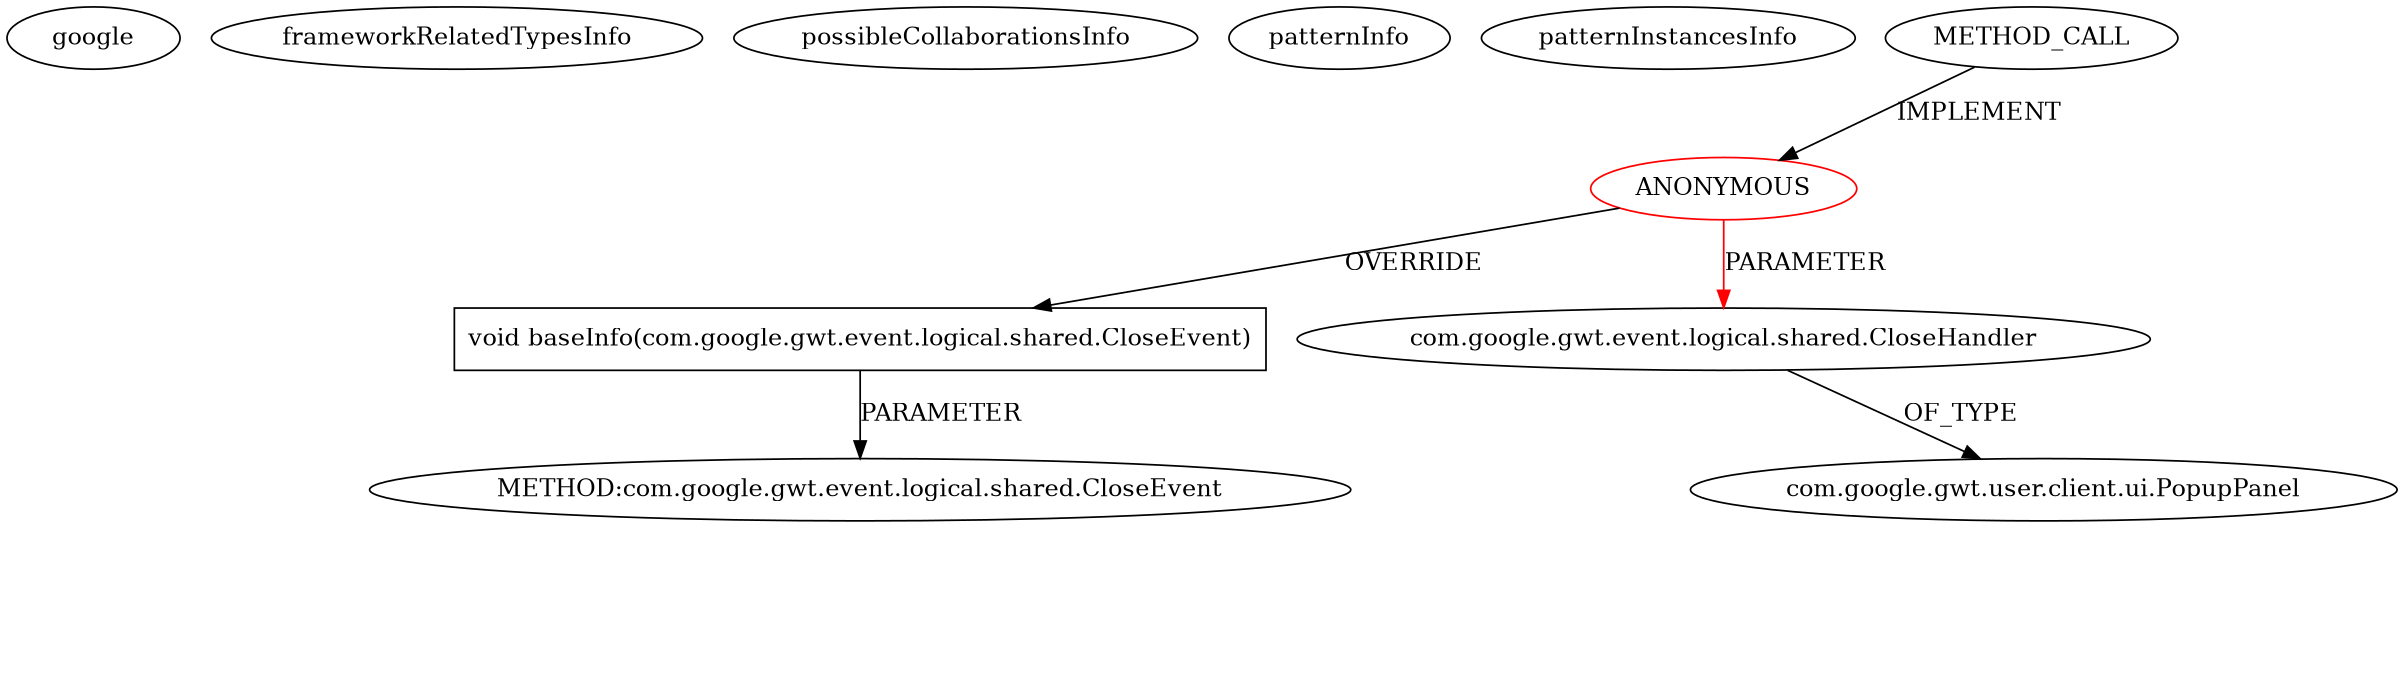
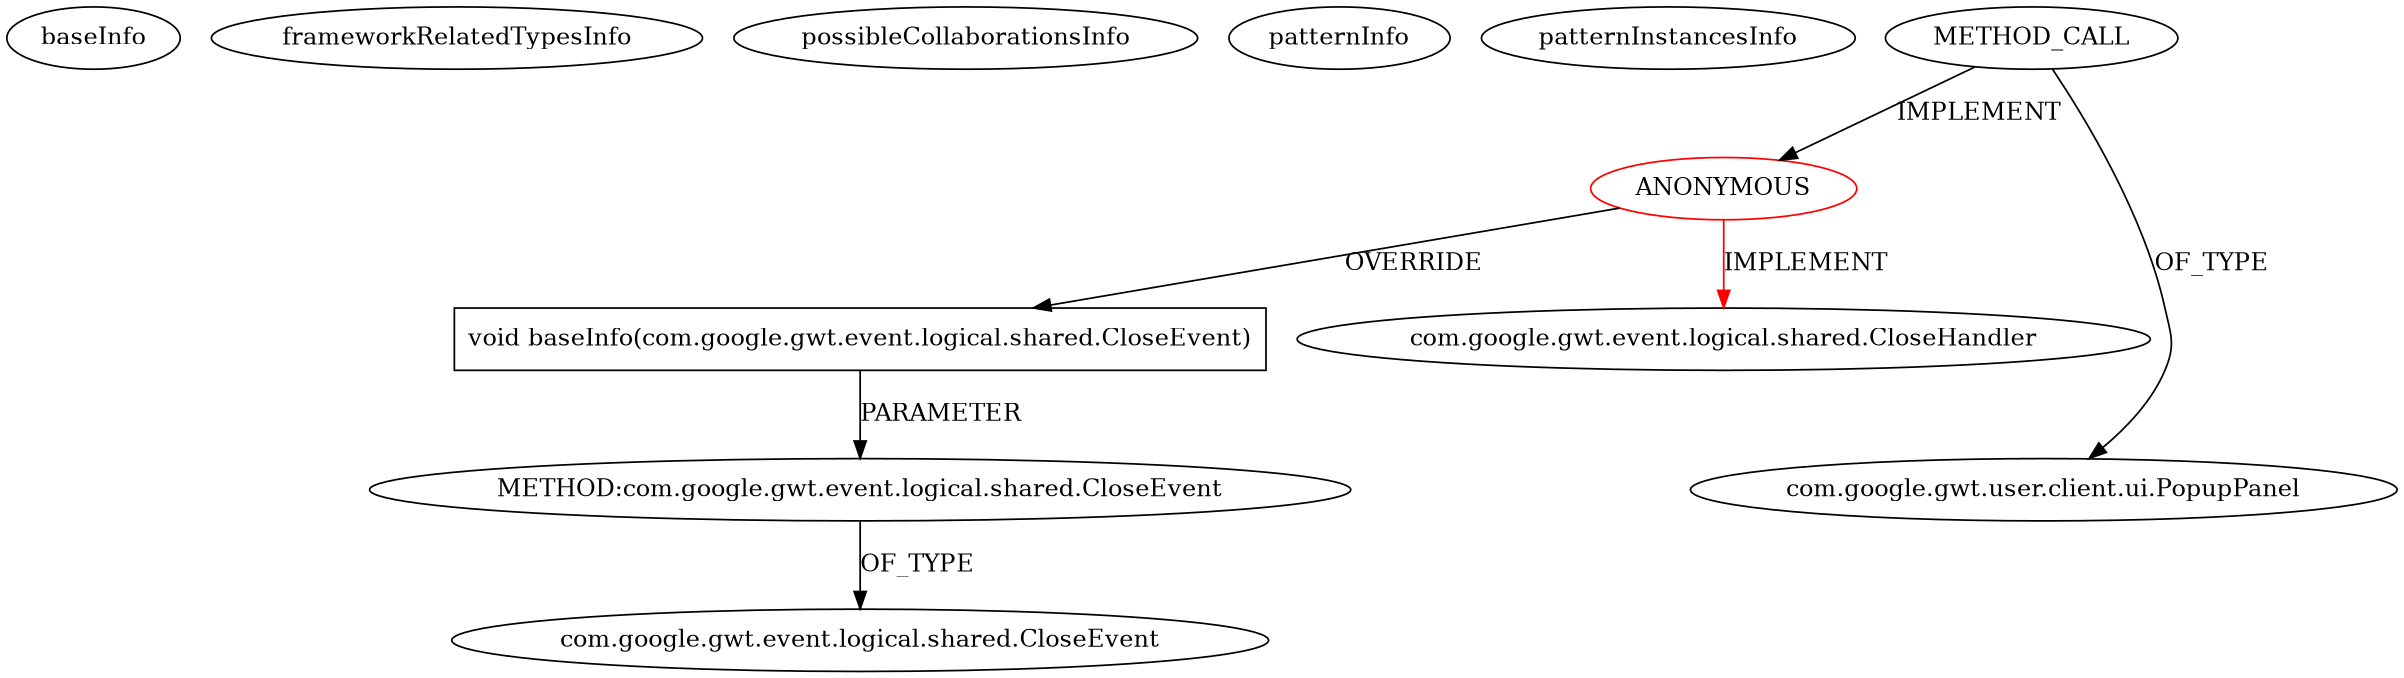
(94, 38) -> (94, 38)
(1806, 264) -> (1806, 264)
(1876, 411) -> (2151, 259)
none -> (860, 640)
